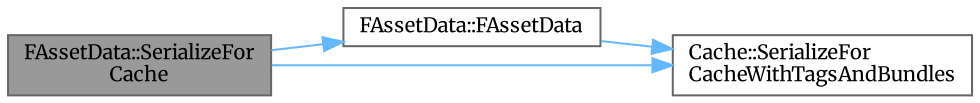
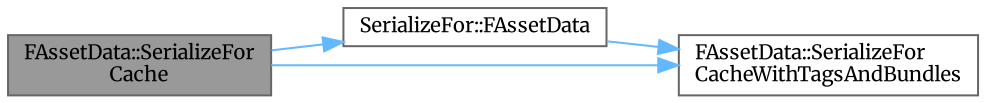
(472, 27) -> (475, 27)
(822, 65) -> (828, 65)
